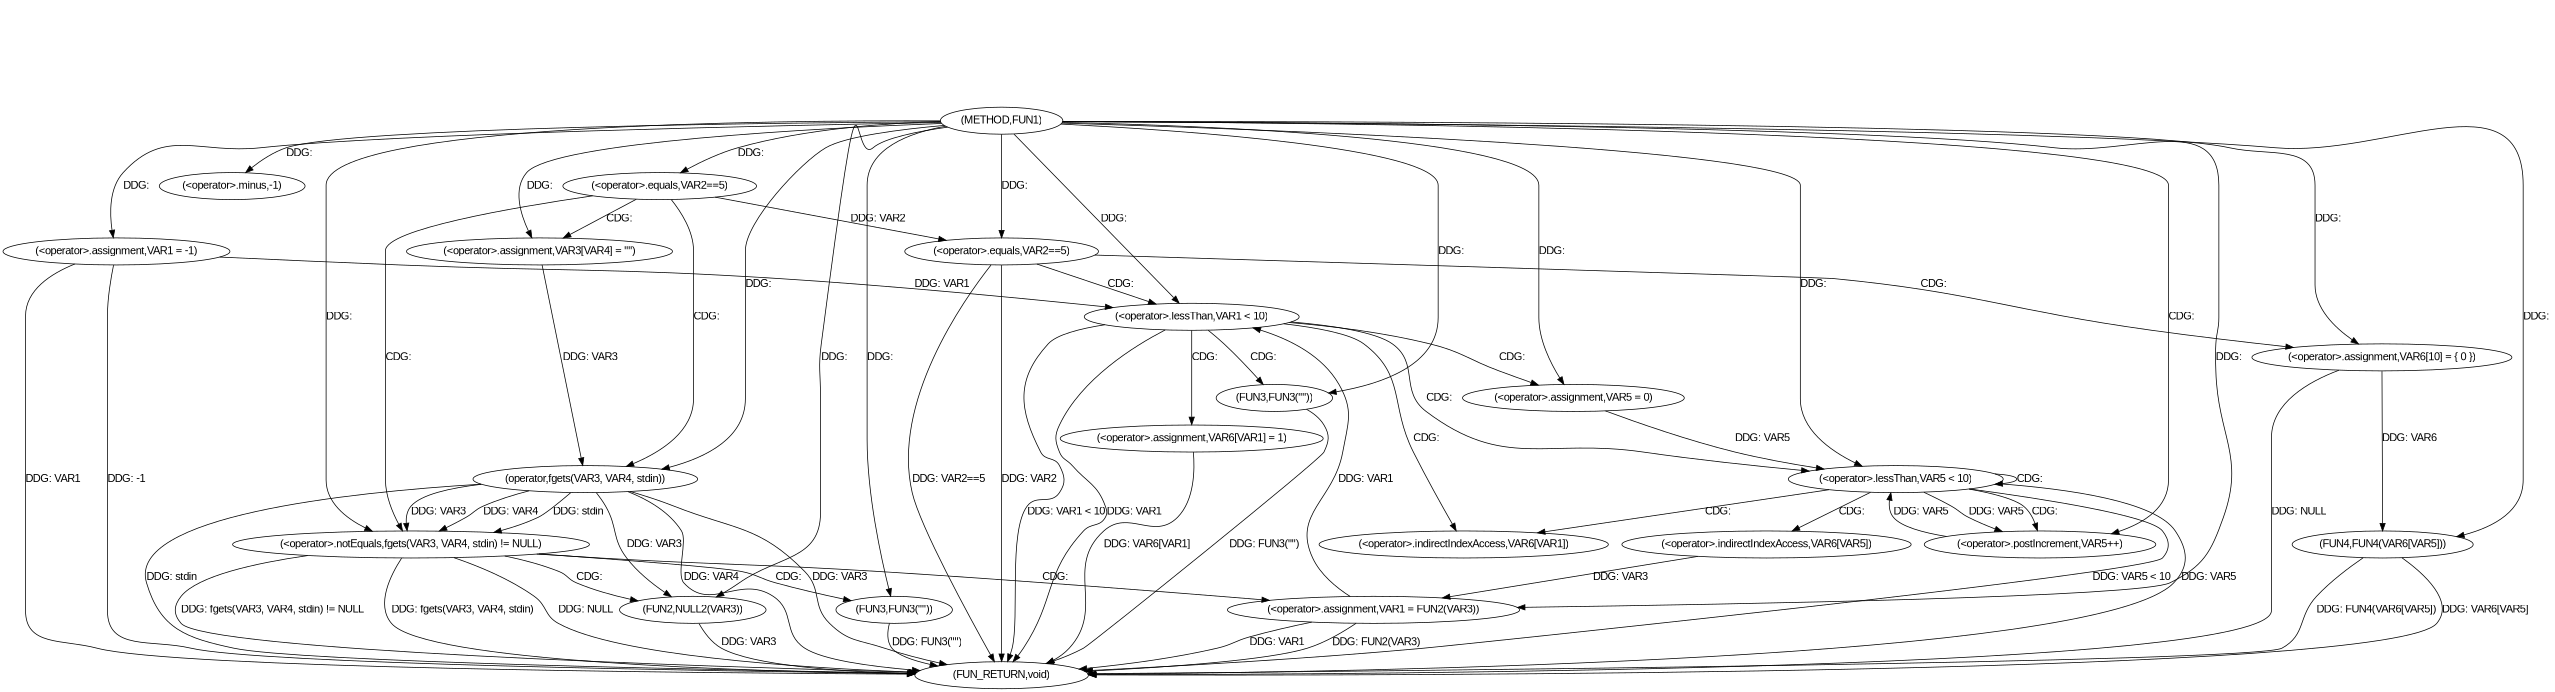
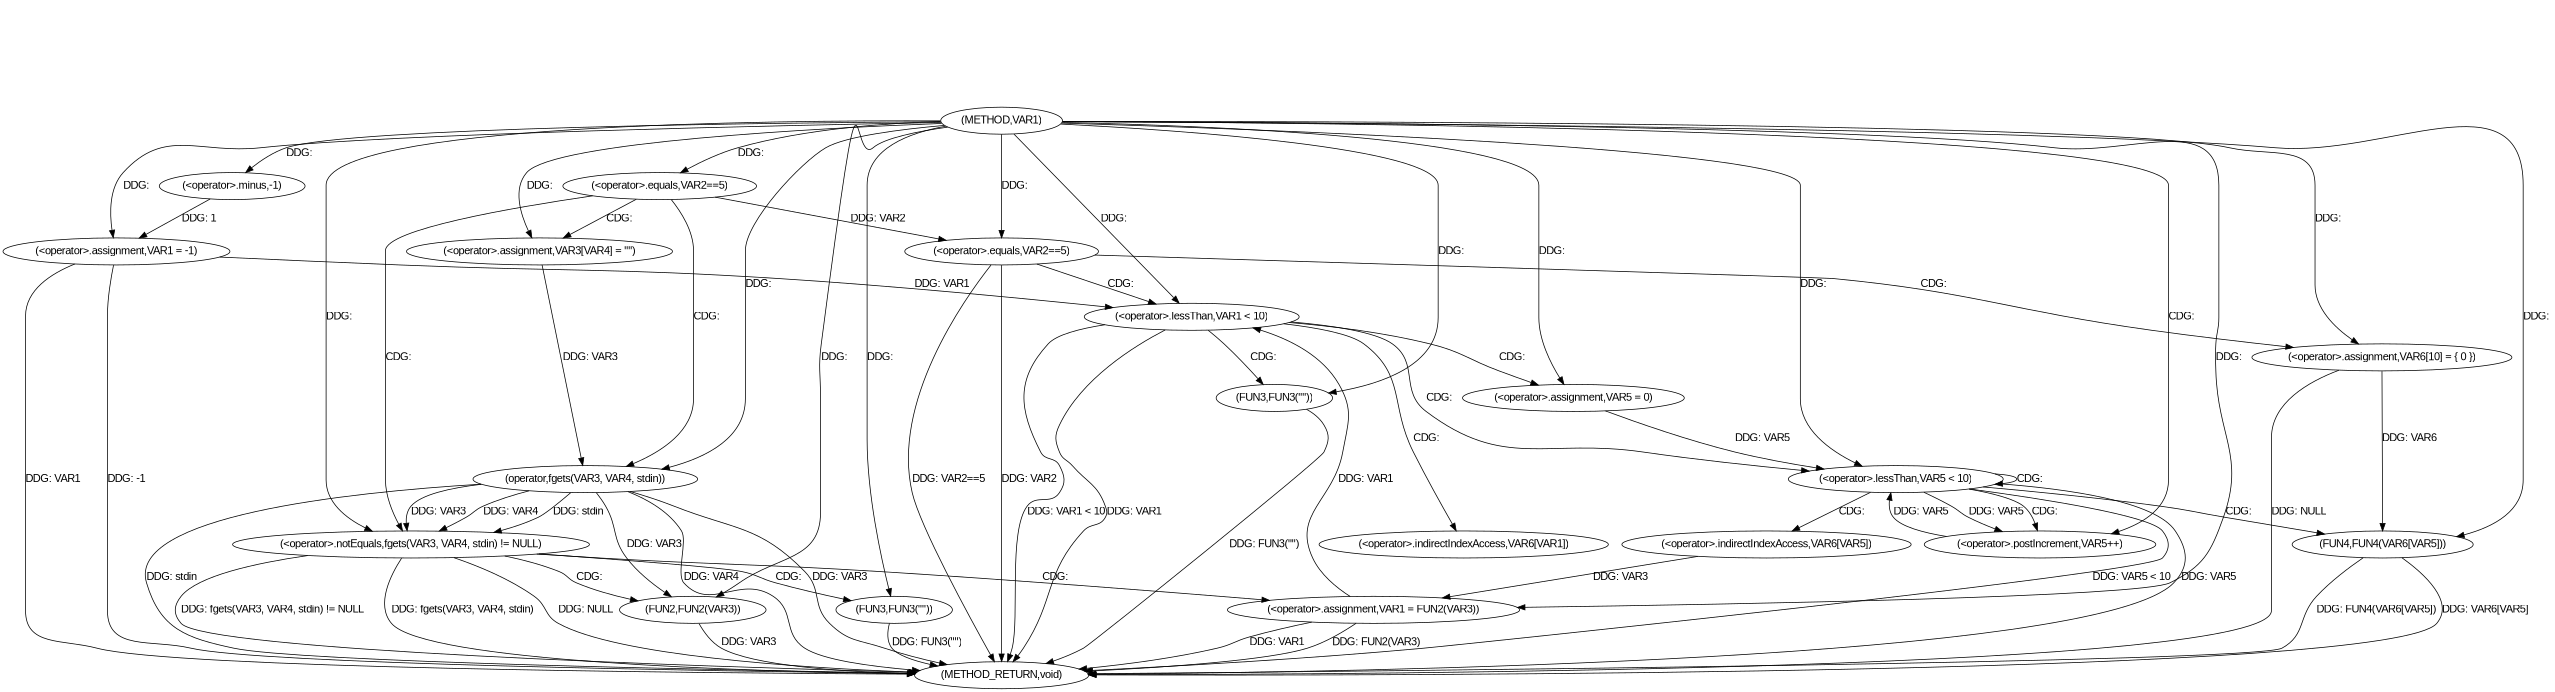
(1002, 121) -> (1002, 121)
none -> (178, 217)
(1192, 439) -> none
(1687, 511) -> (2151, 505)
(693, 610) -> (693, 610)
(1002, 675) -> (1002, 675)
